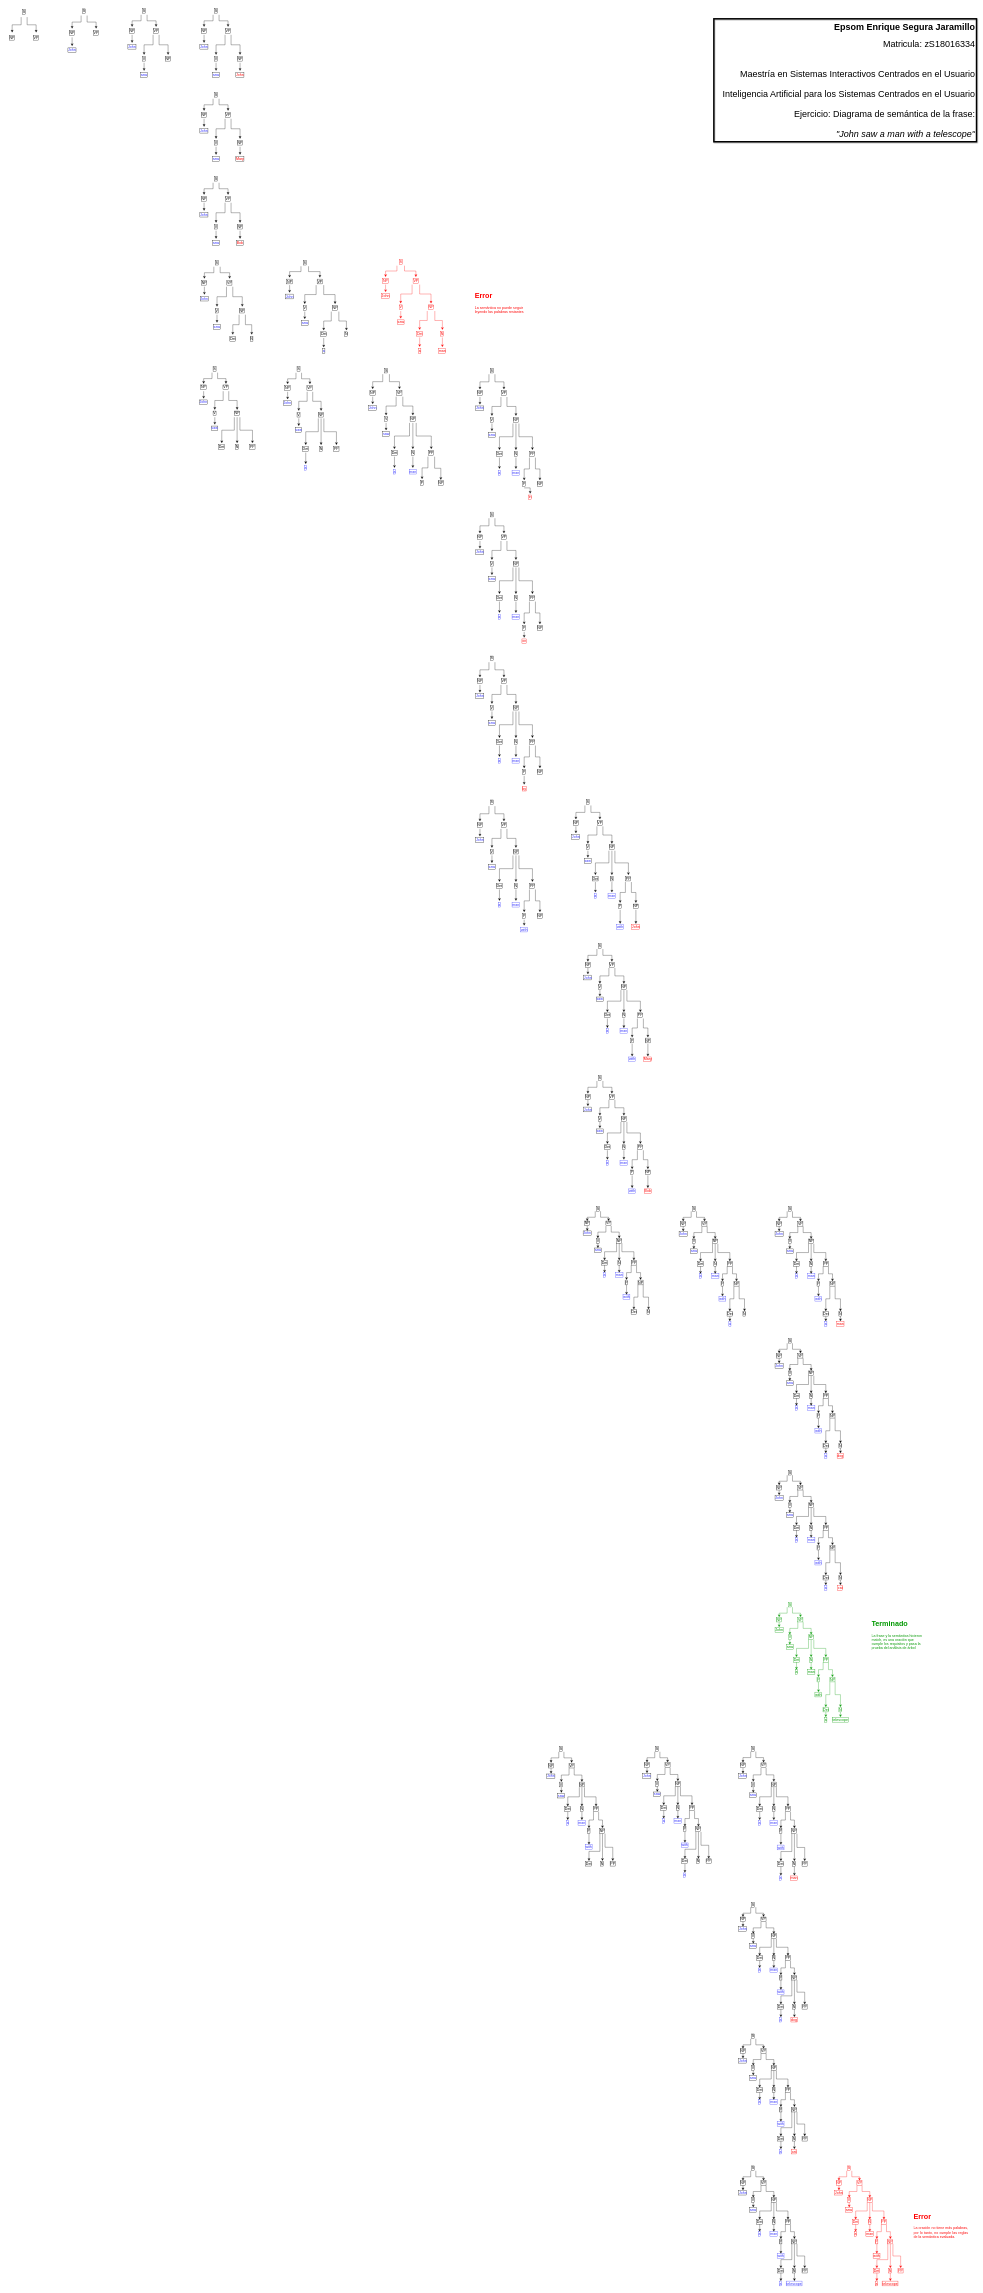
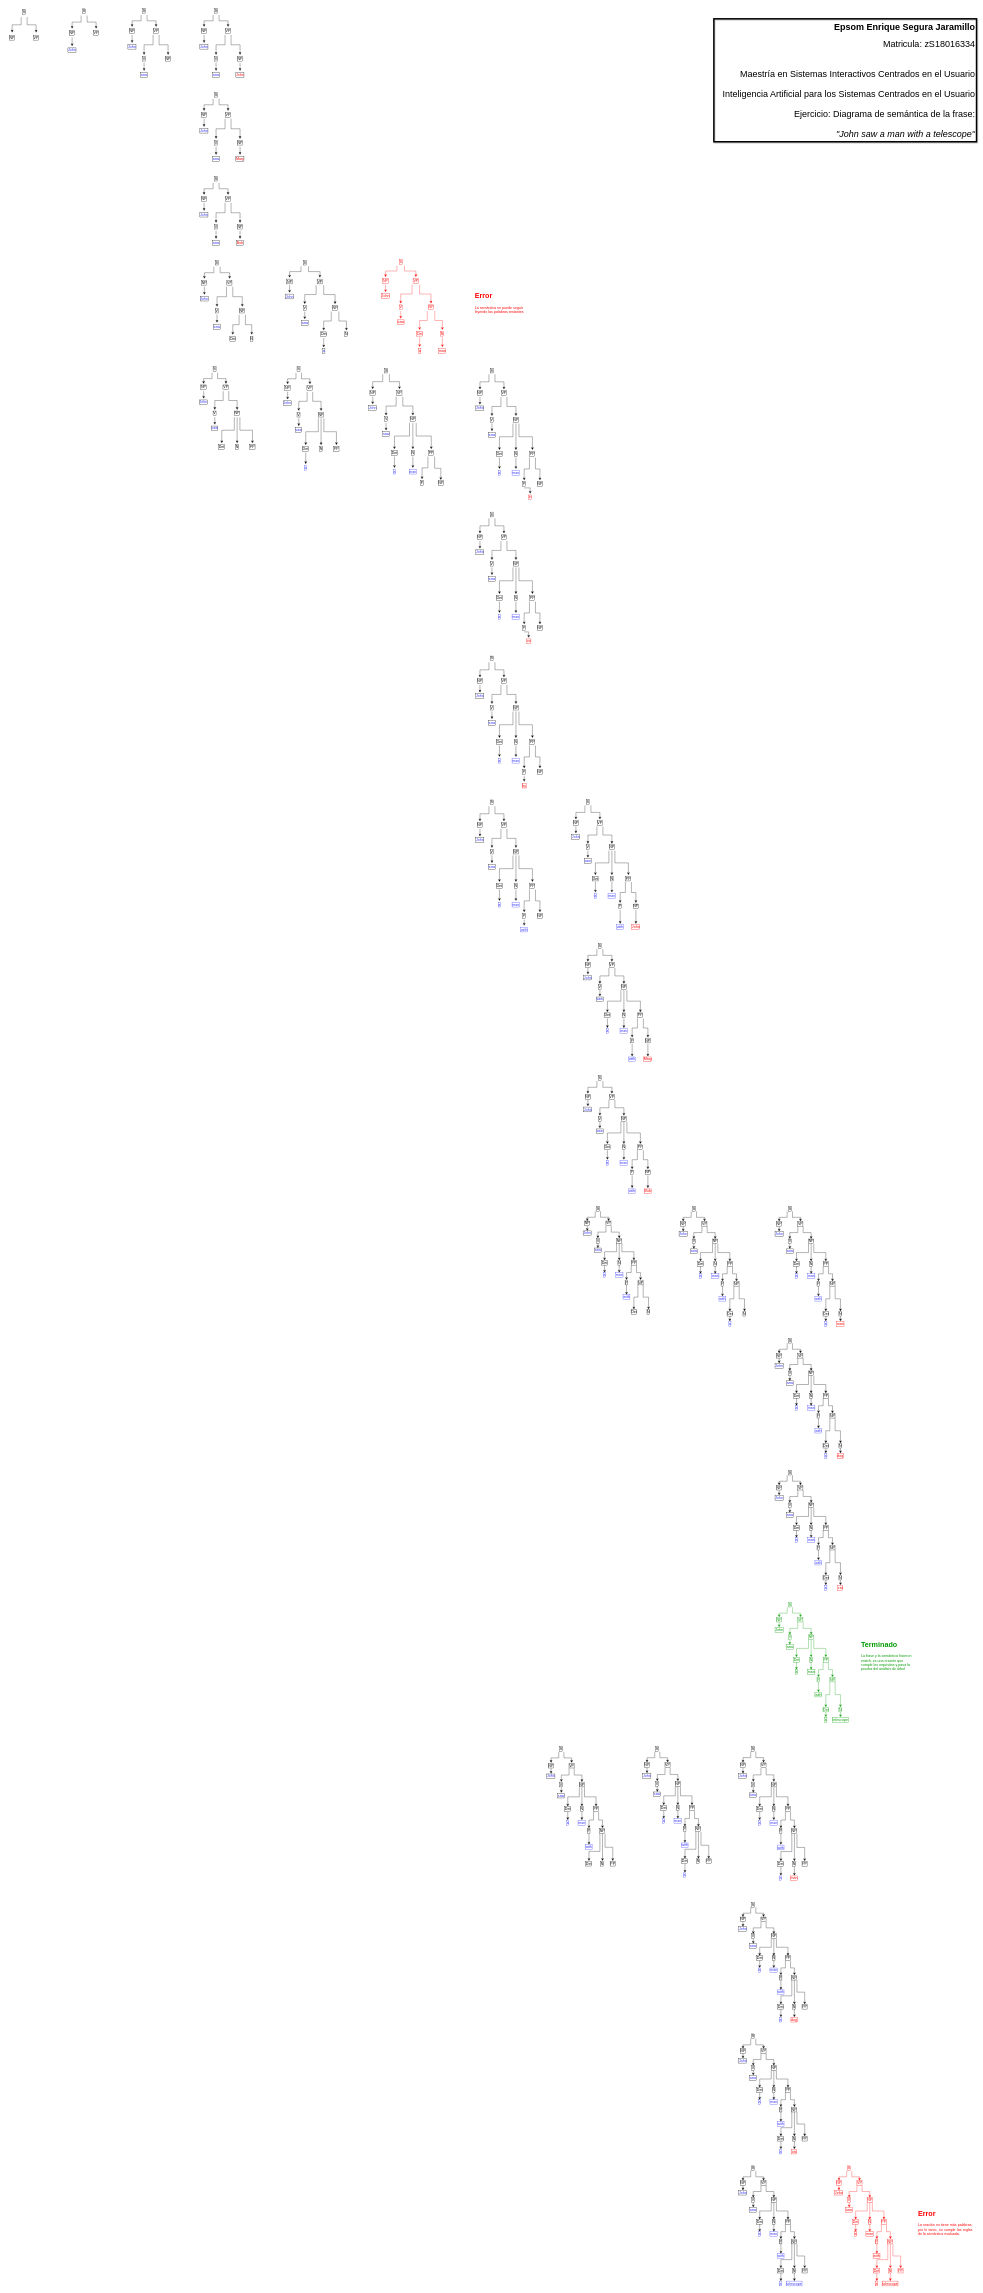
(524, 641) -> (529, 641)
(524, 788) -> (524, 785)
(899, 1636) -> (888, 1657)
(941, 2229) -> (945, 2226)
